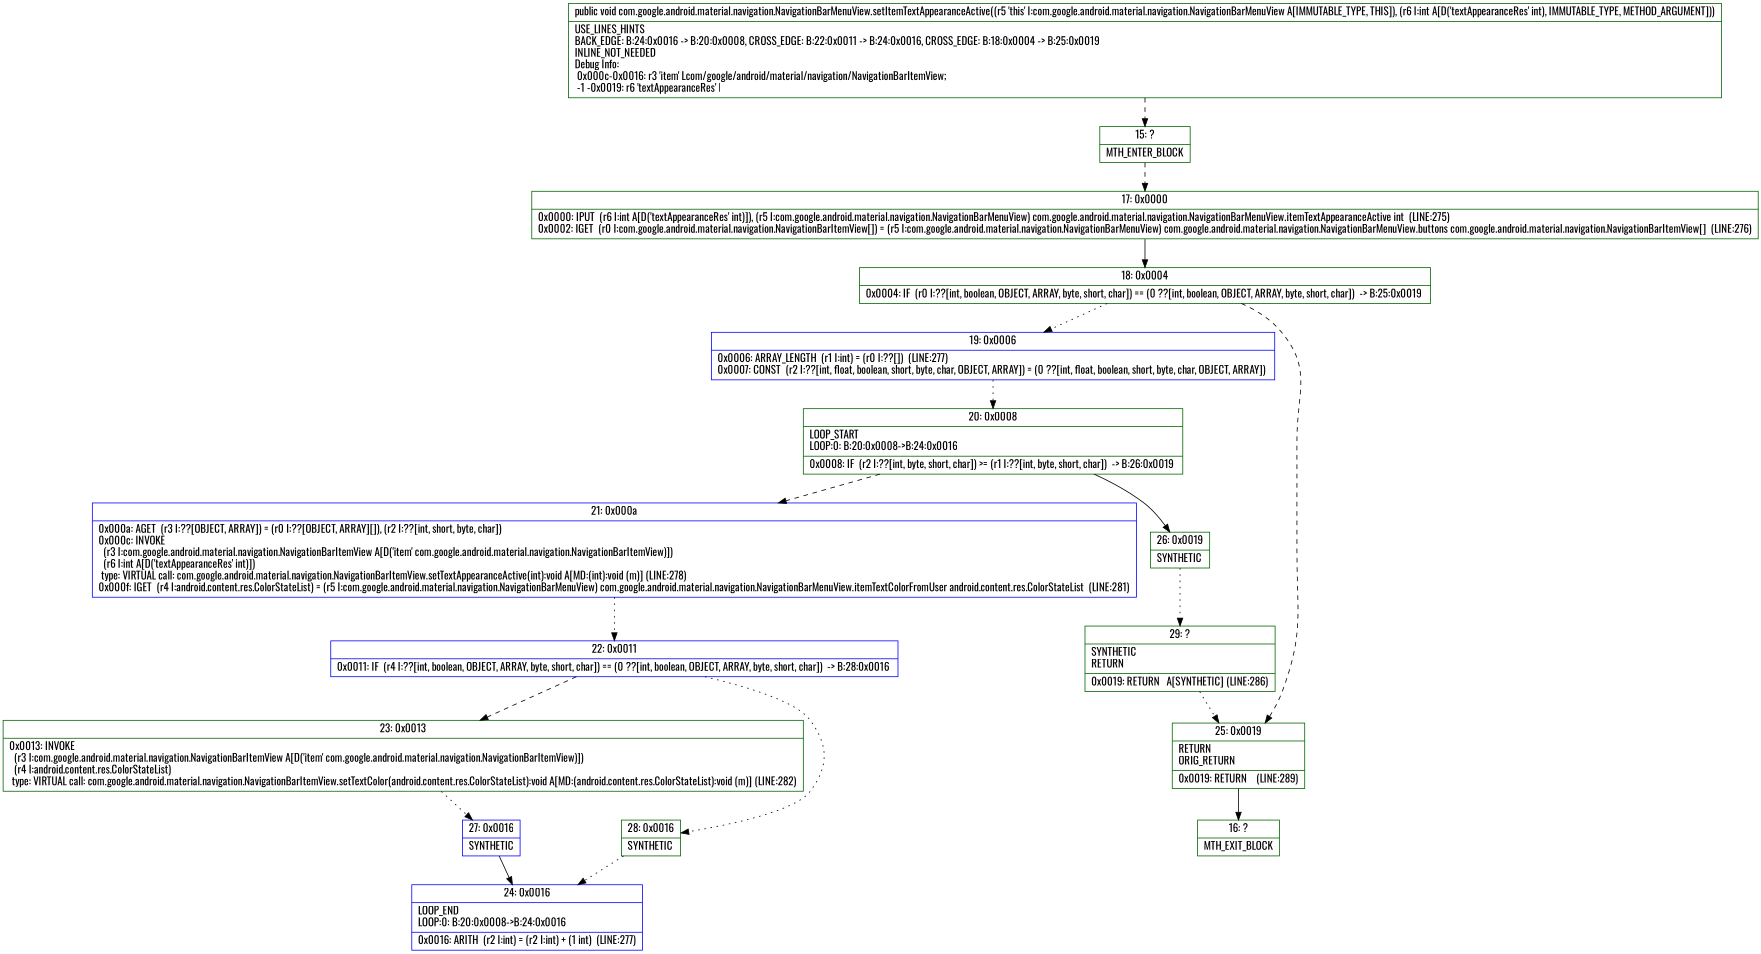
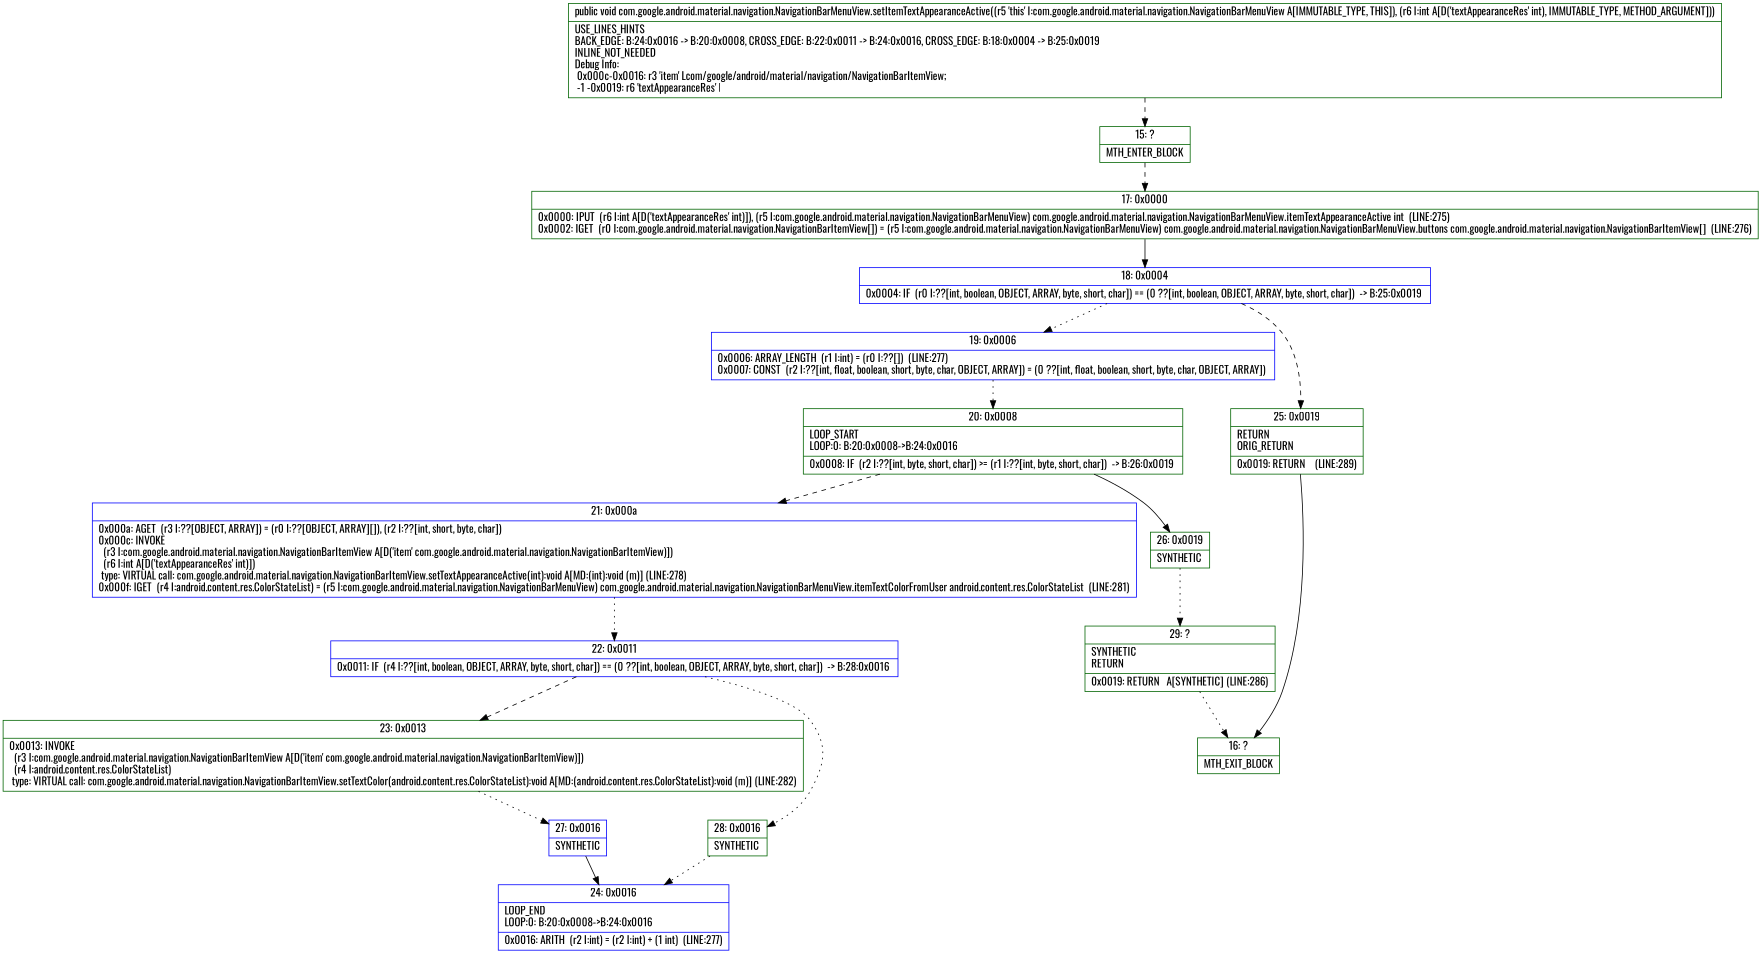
(1145, 286) -> (1145, 286)
(1207, 704) -> (1212, 711)
